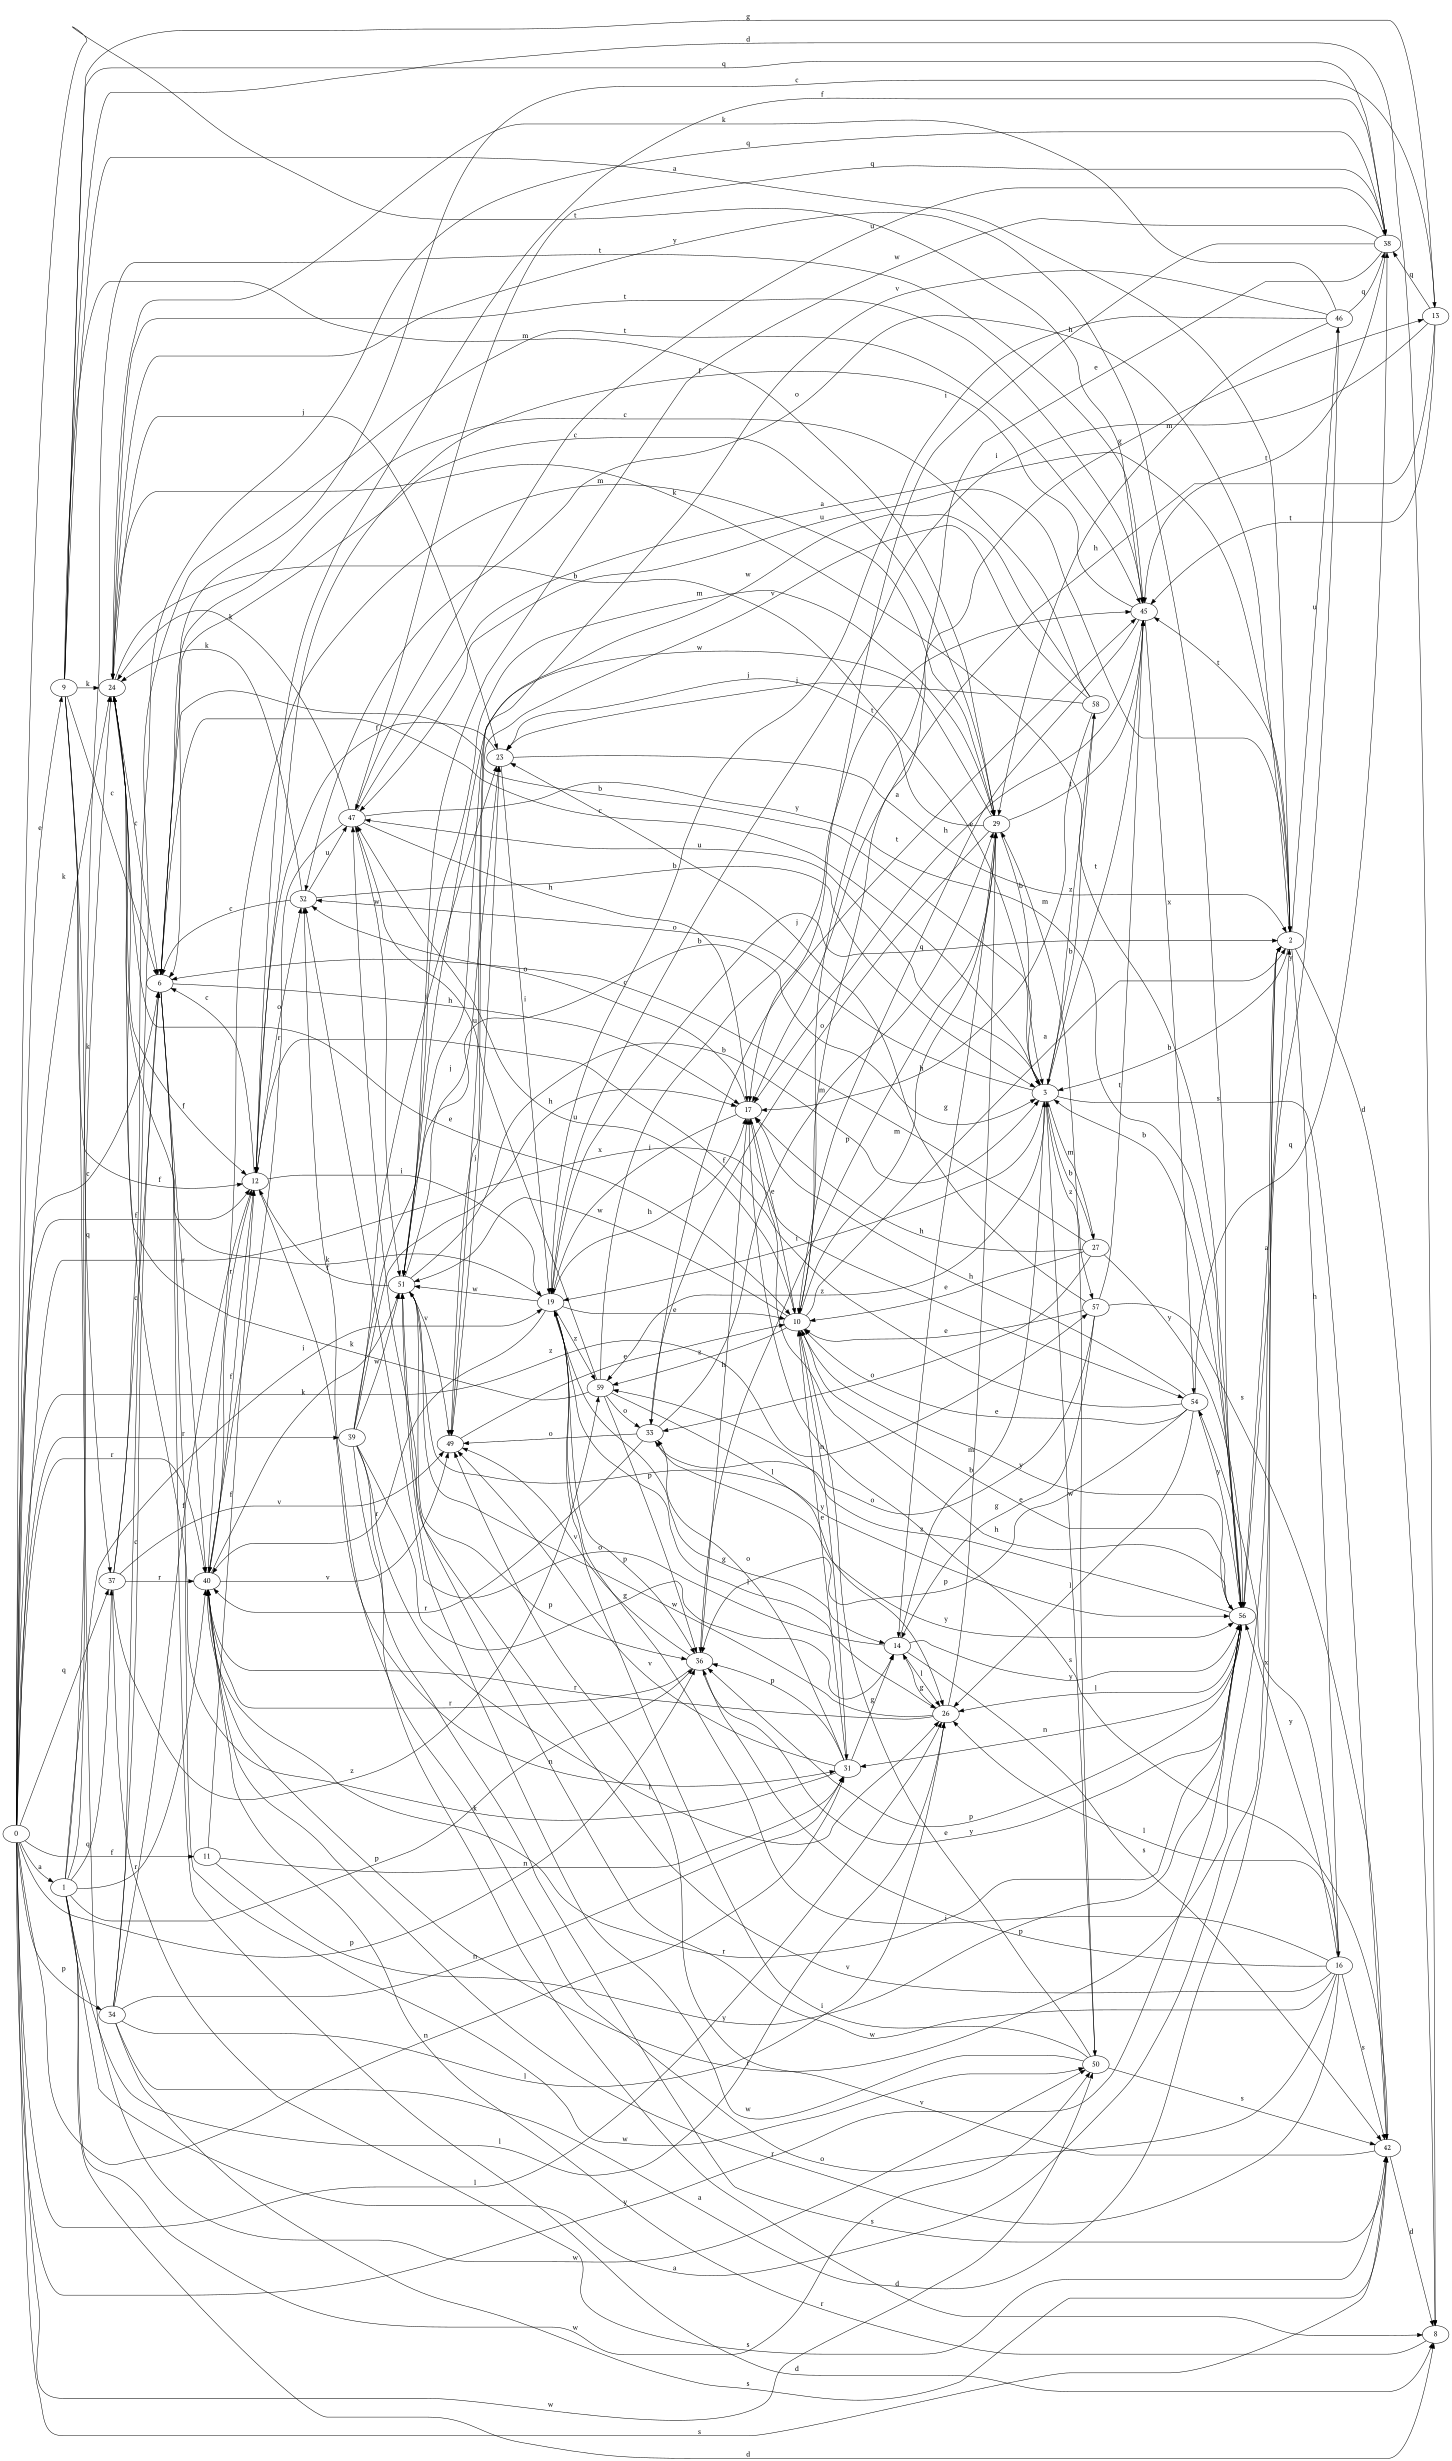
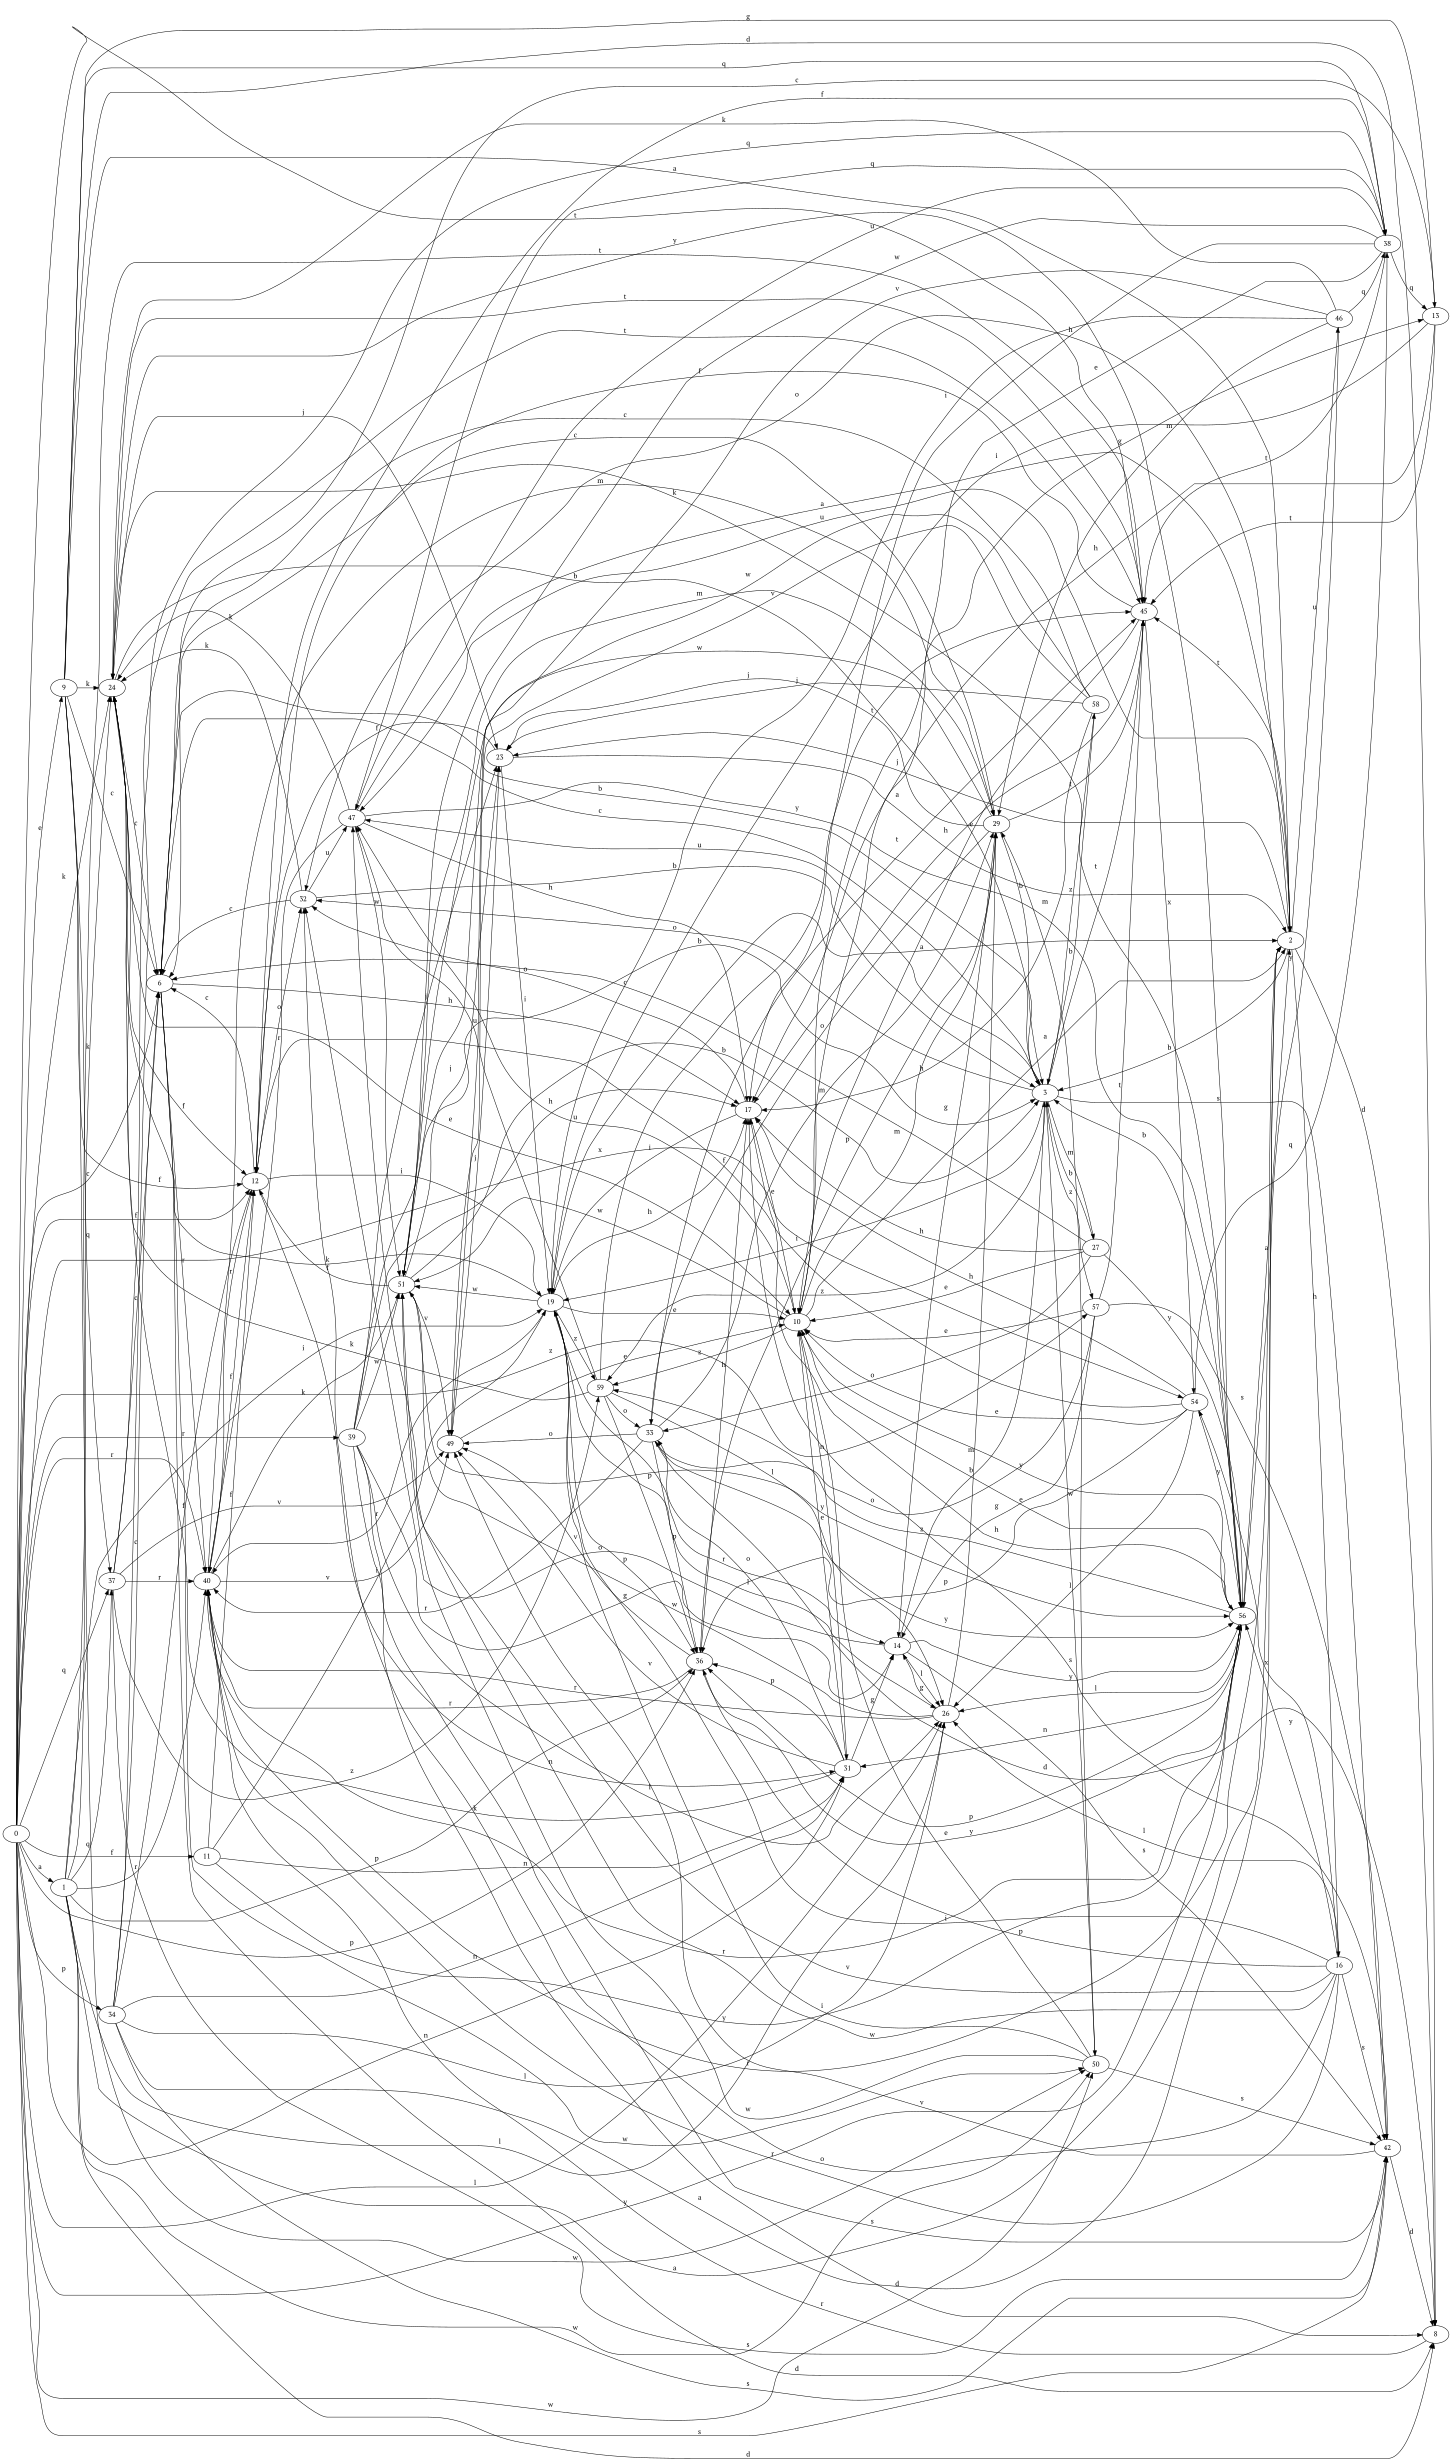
(1413, 282) -> (1400, 276)
(481, 341) -> none
(922, 947) -> (922, 947)
(848, 989) -> (920, 778)
(452, 1539) -> (676, 1555)
(724, 1559) -> (724, 1559)
none -> (370, 1591)
none -> (1230, 1745)
